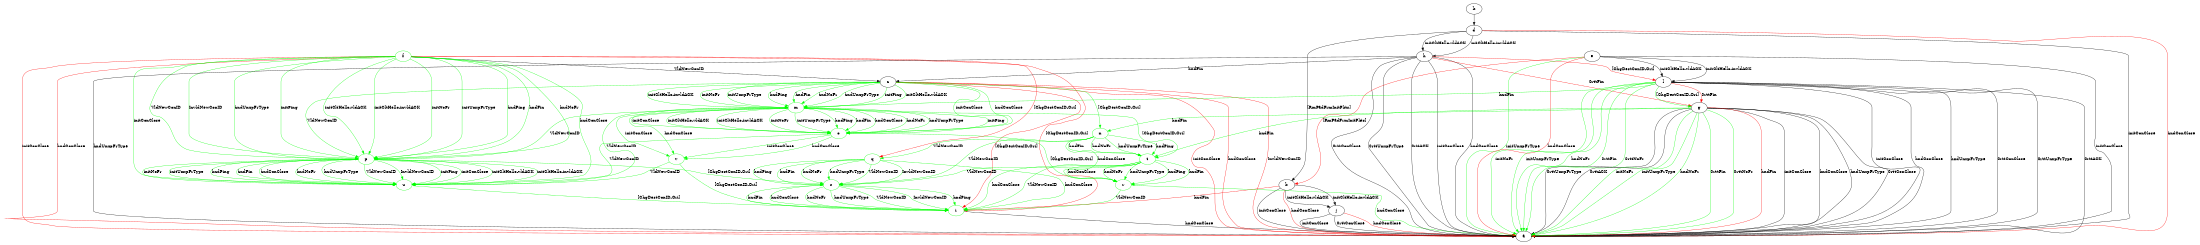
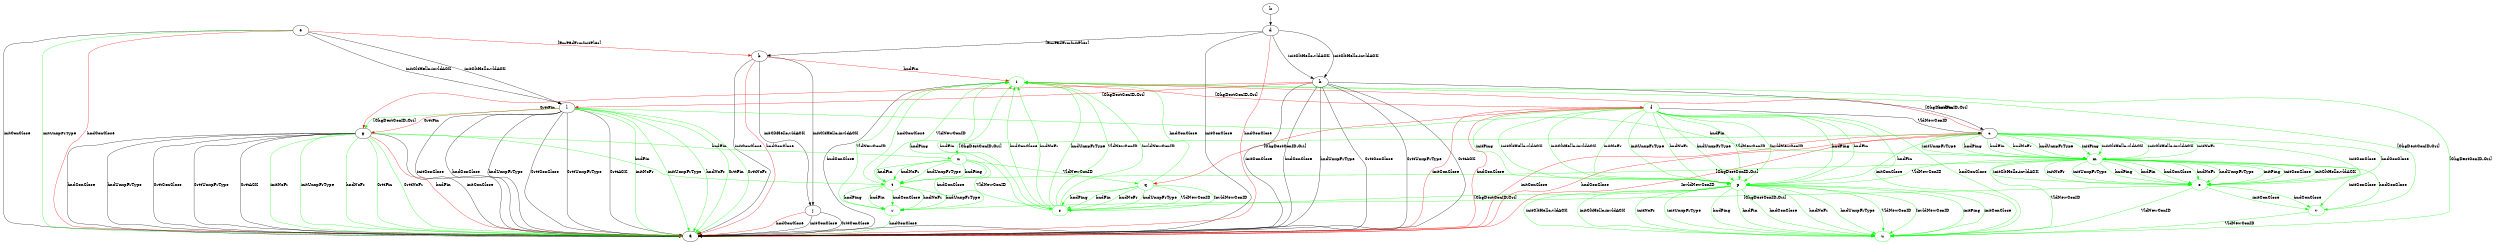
(1046, 71) -> (1332, 102)
(323, 121) -> (1905, 159)
(999, 168) -> none
